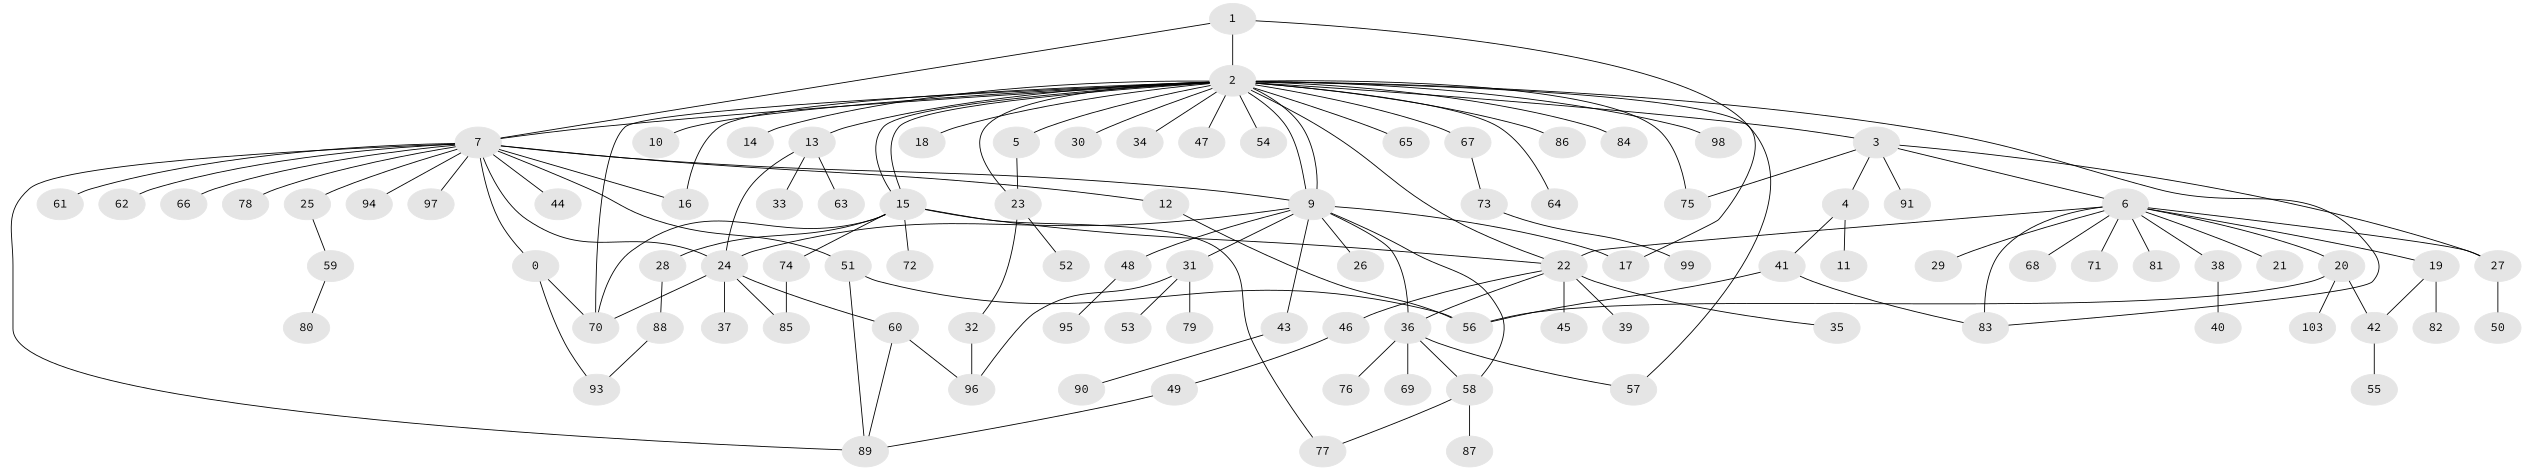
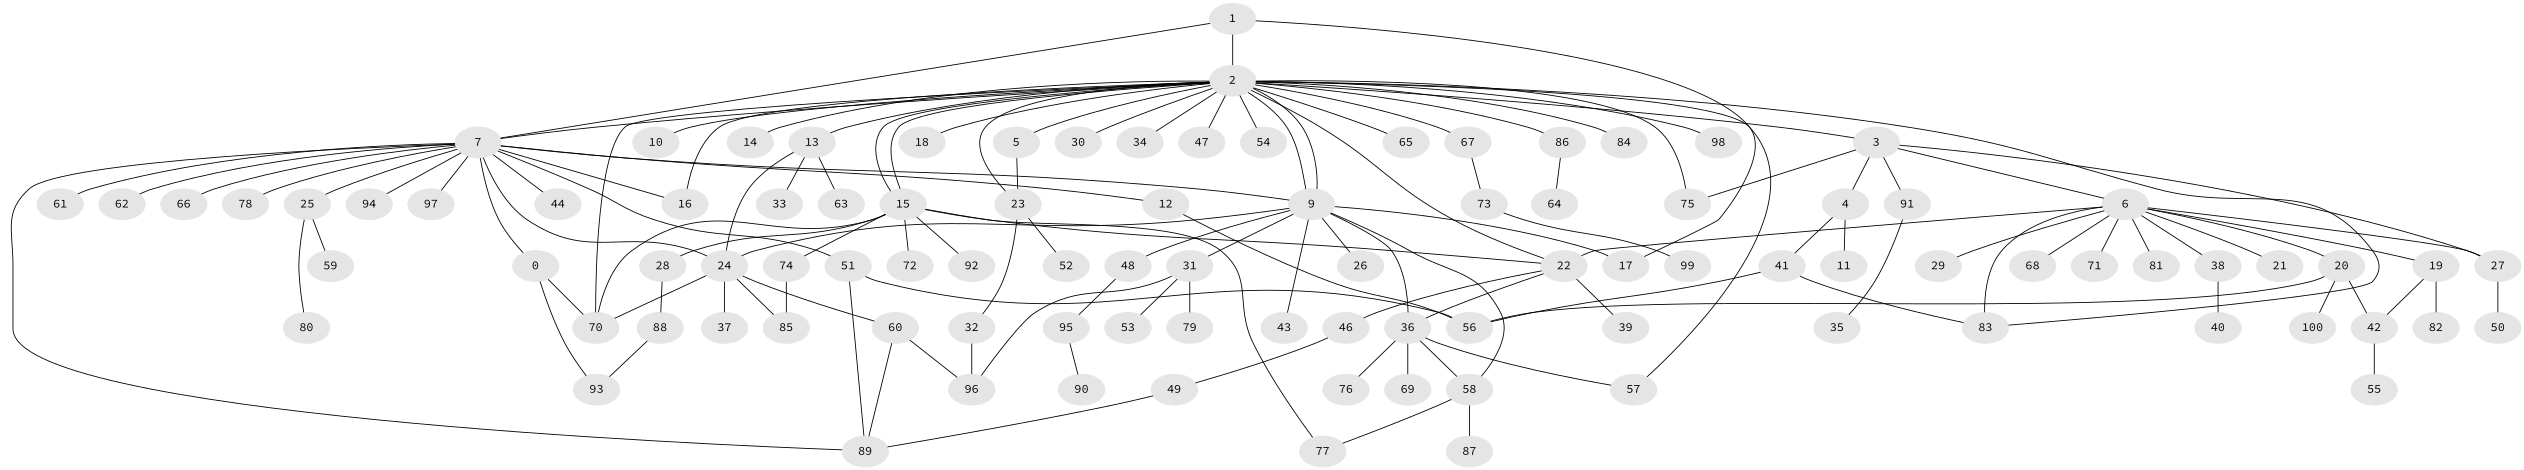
(1490, 123) -> (1558, 173)
none -> (972, 266)
(319, 297) -> (299, 266)
(1720, 311) -> (1881, 270)
(1564, 328) -> none
(2312, 328) -> (2312, 328)
(1183, 359) -> (1074, 359)
